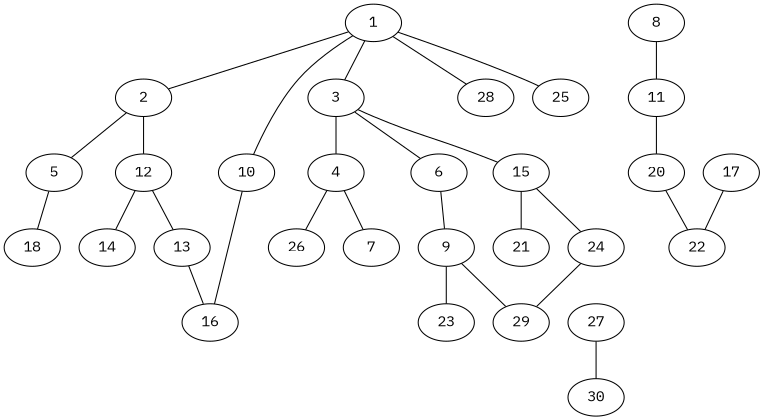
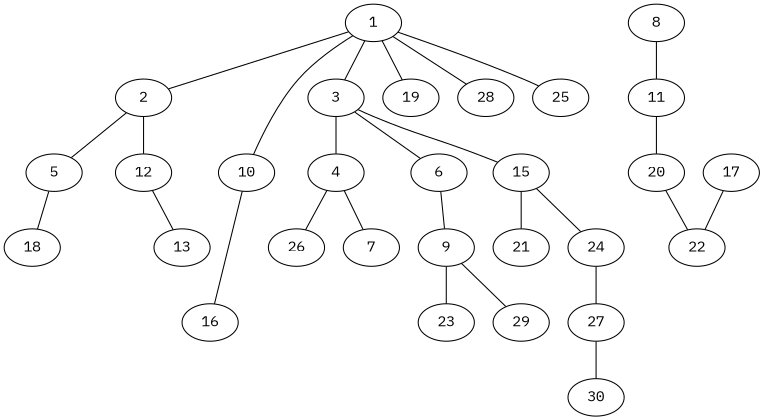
none -> (411, 98)
(107, 248) -> none
(196, 285) -> none
(559, 285) -> (596, 285)
